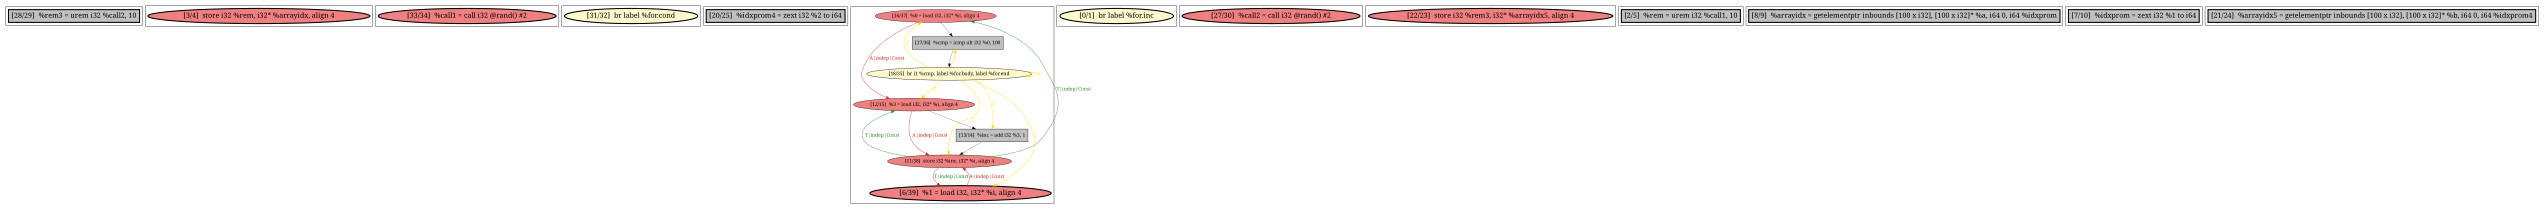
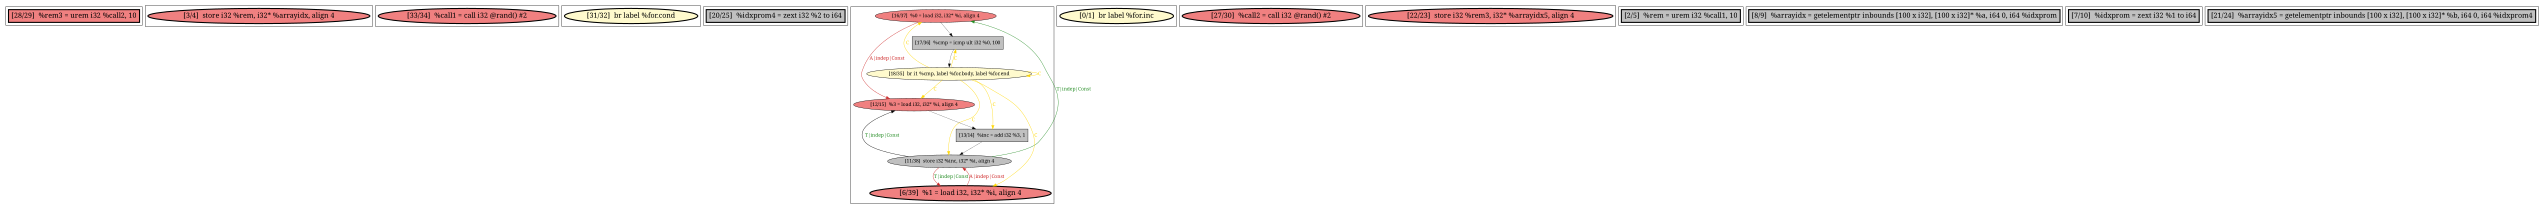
(74, 16) -> (74, 16)
(910, 136) -> none
(865, 142) -> (865, 142)
(950, 161) -> (950, 161)
